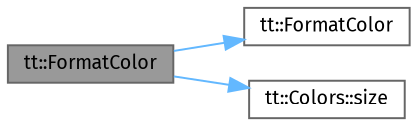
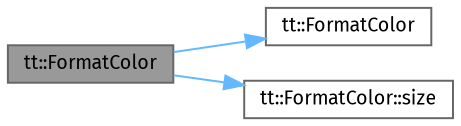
(327, 99) -> (349, 99)
